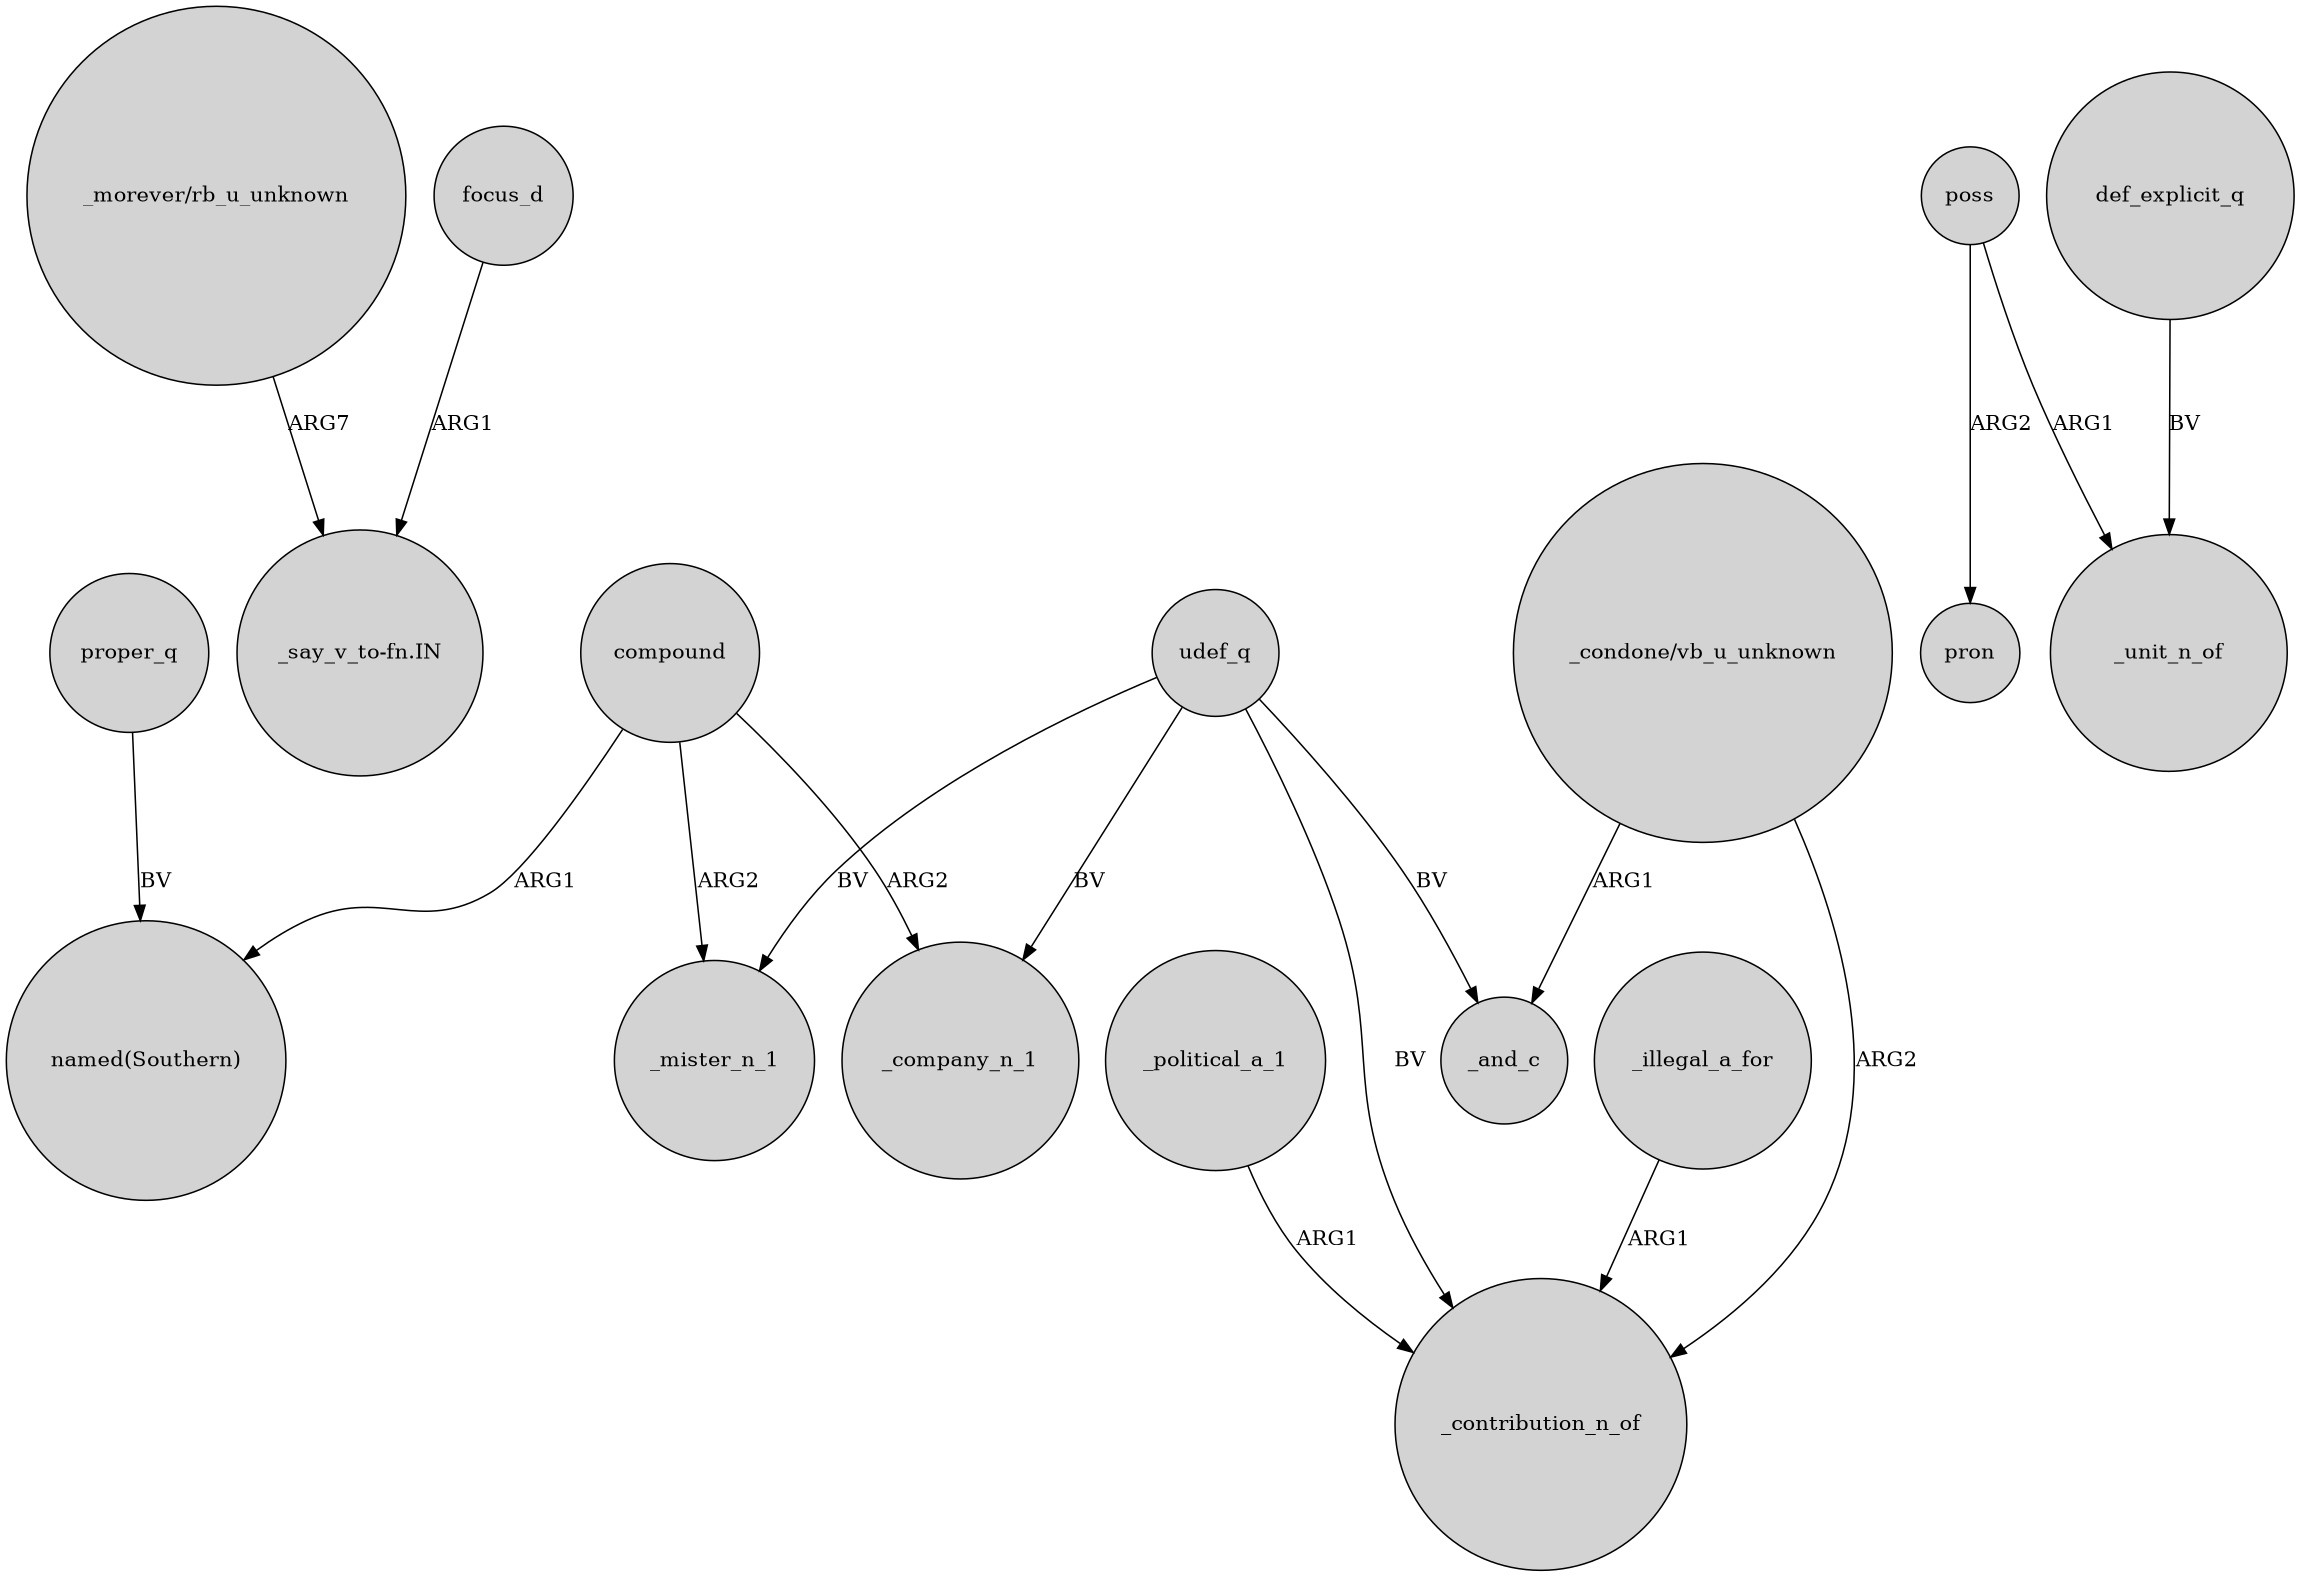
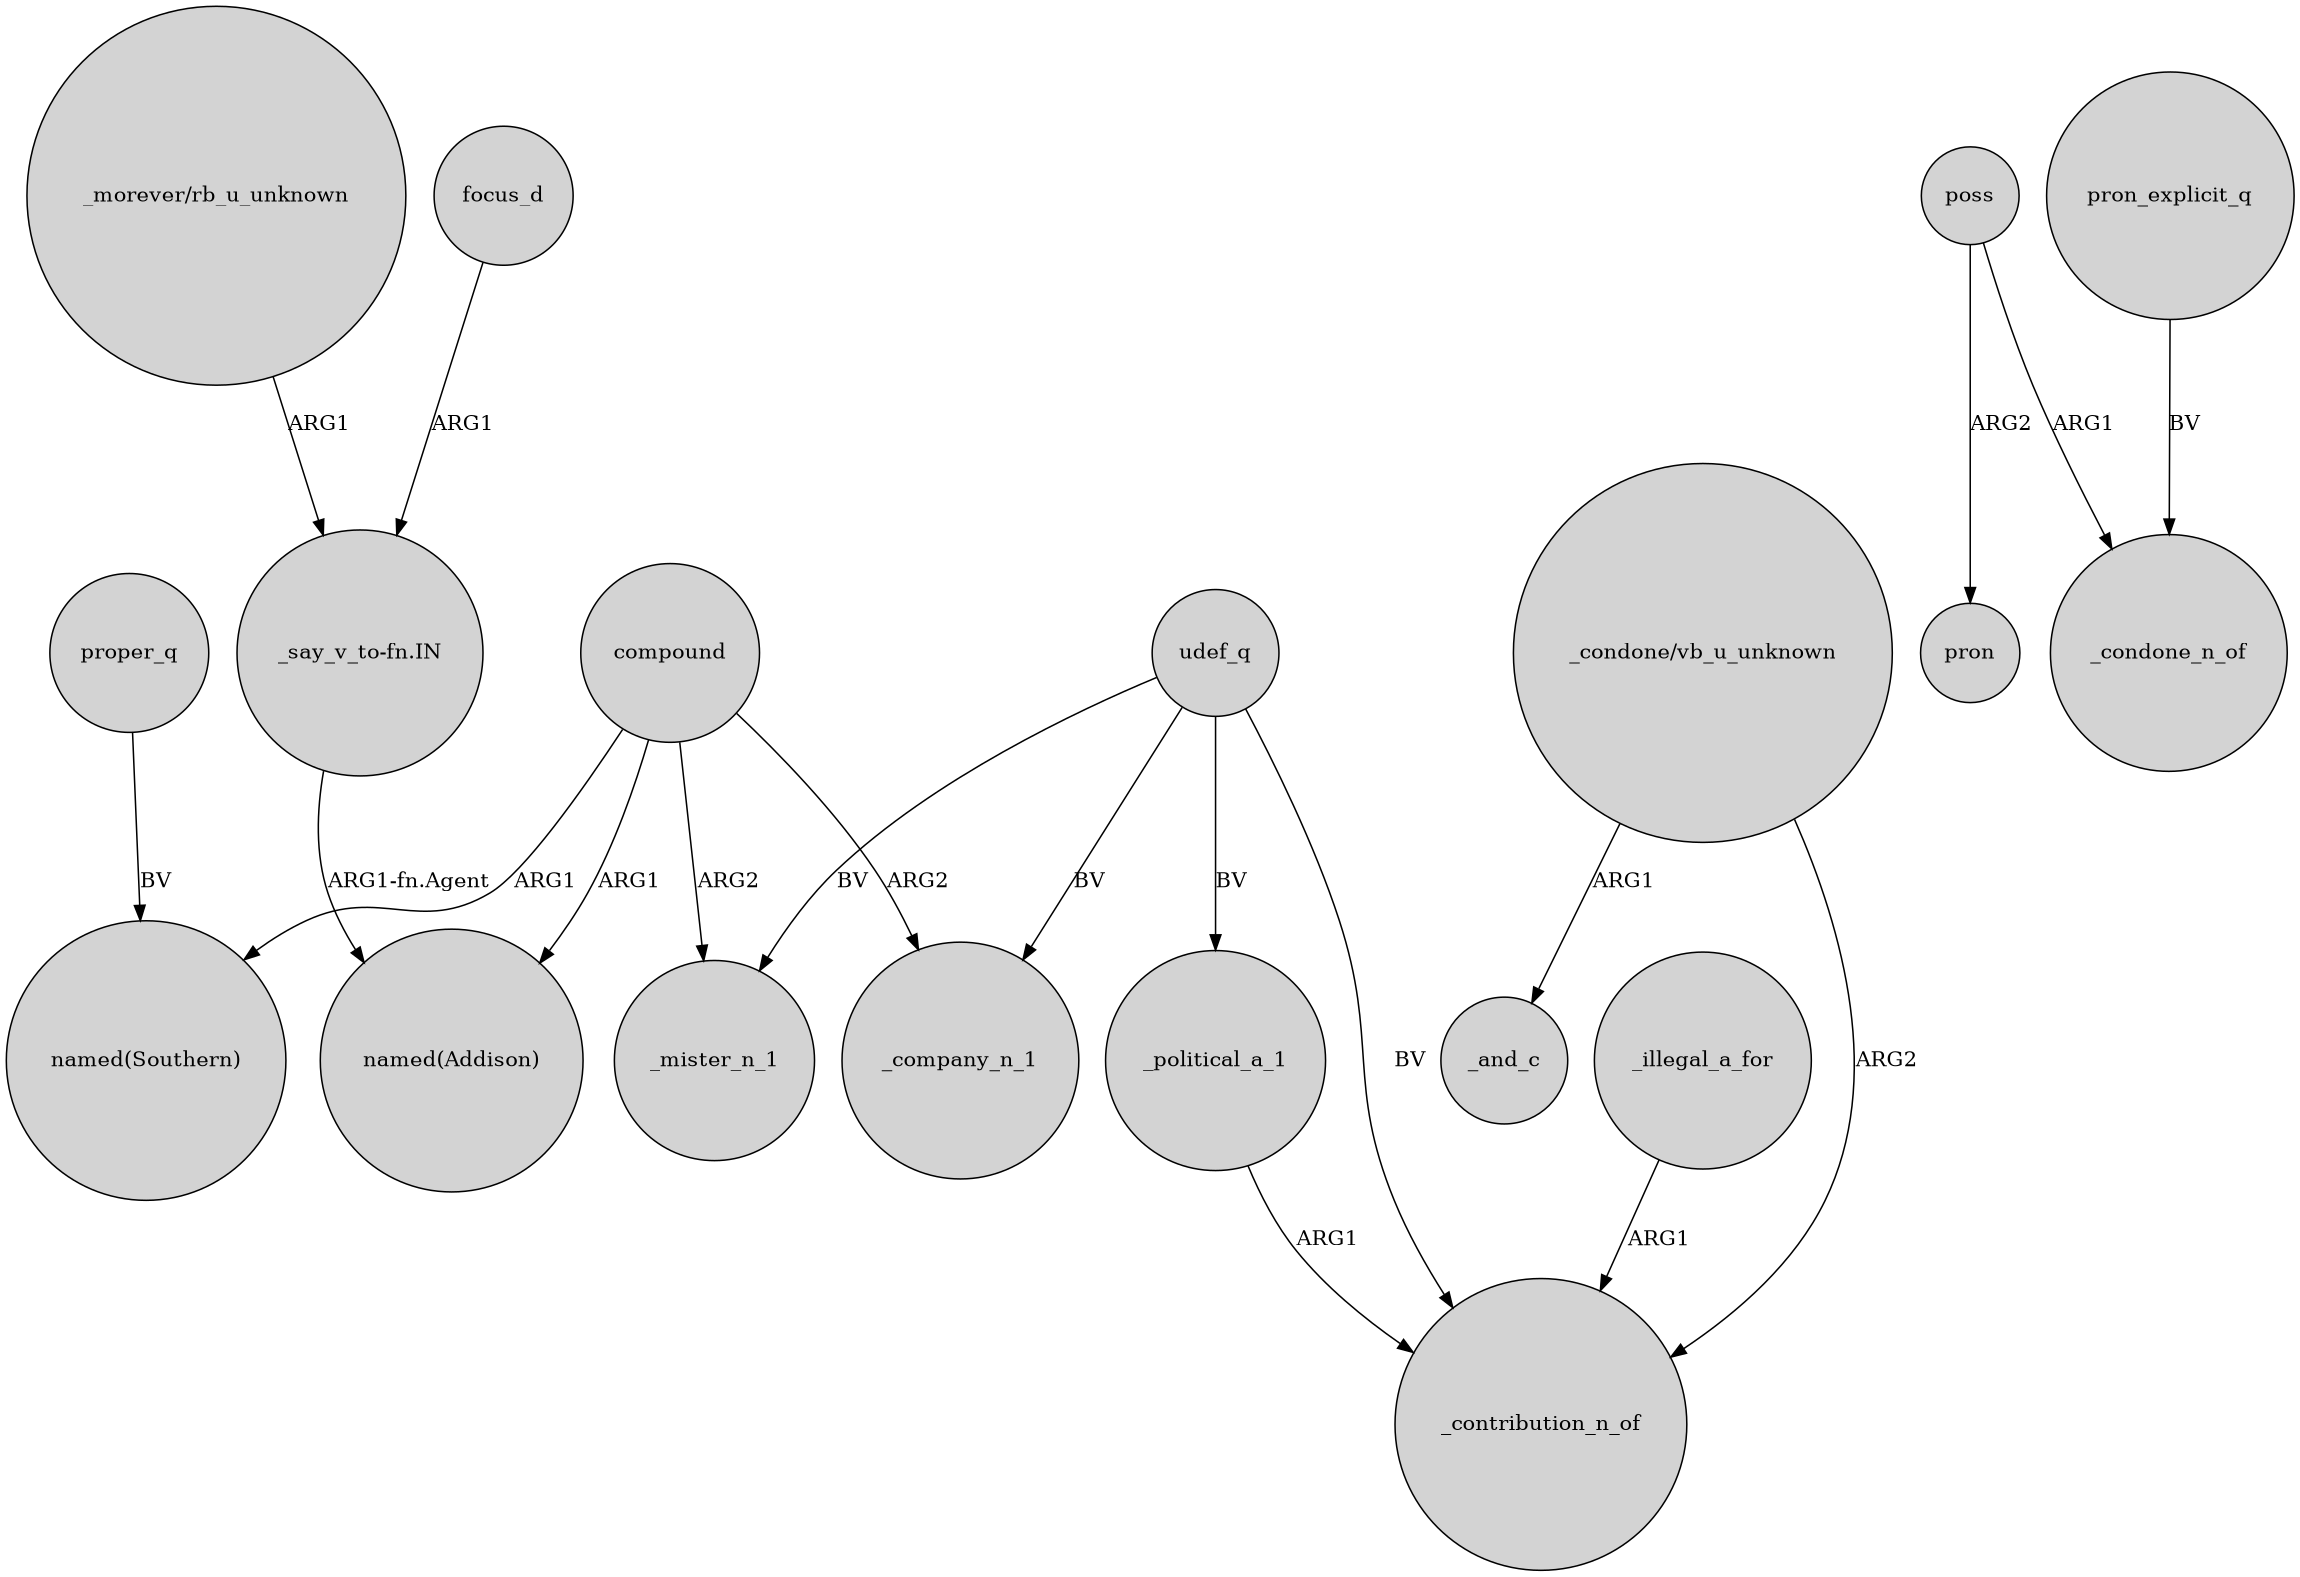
(2170, 196) -> (2170, 196)
(320, 424) -> (320, 424)
(2169, 653) -> (2169, 653)
(1377, 836) -> (1216, 826)
none -> (452, 1061)
